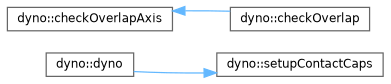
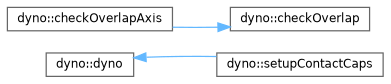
(208, 11) -> (195, 27)
(169, 73) -> (181, 56)
